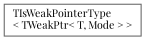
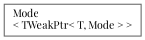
(73, 20) -> (73, 20)
